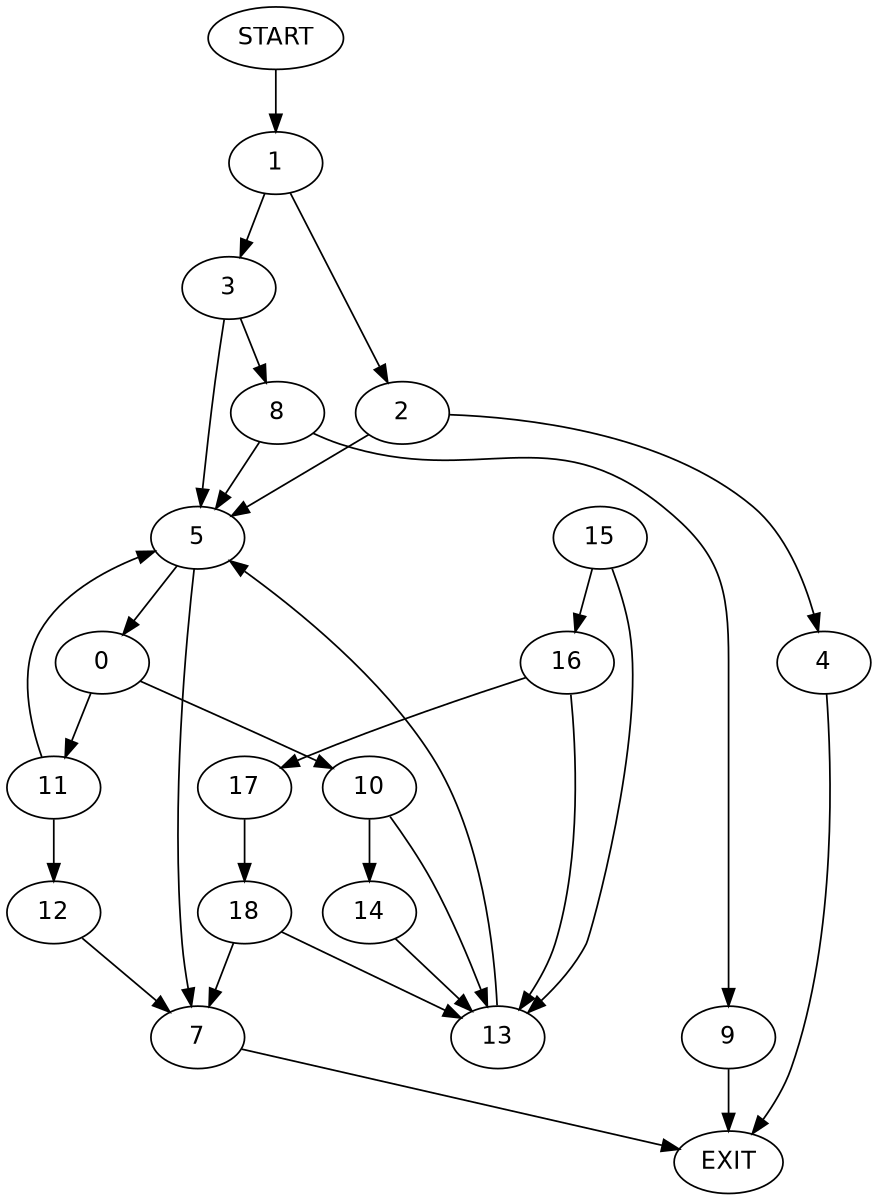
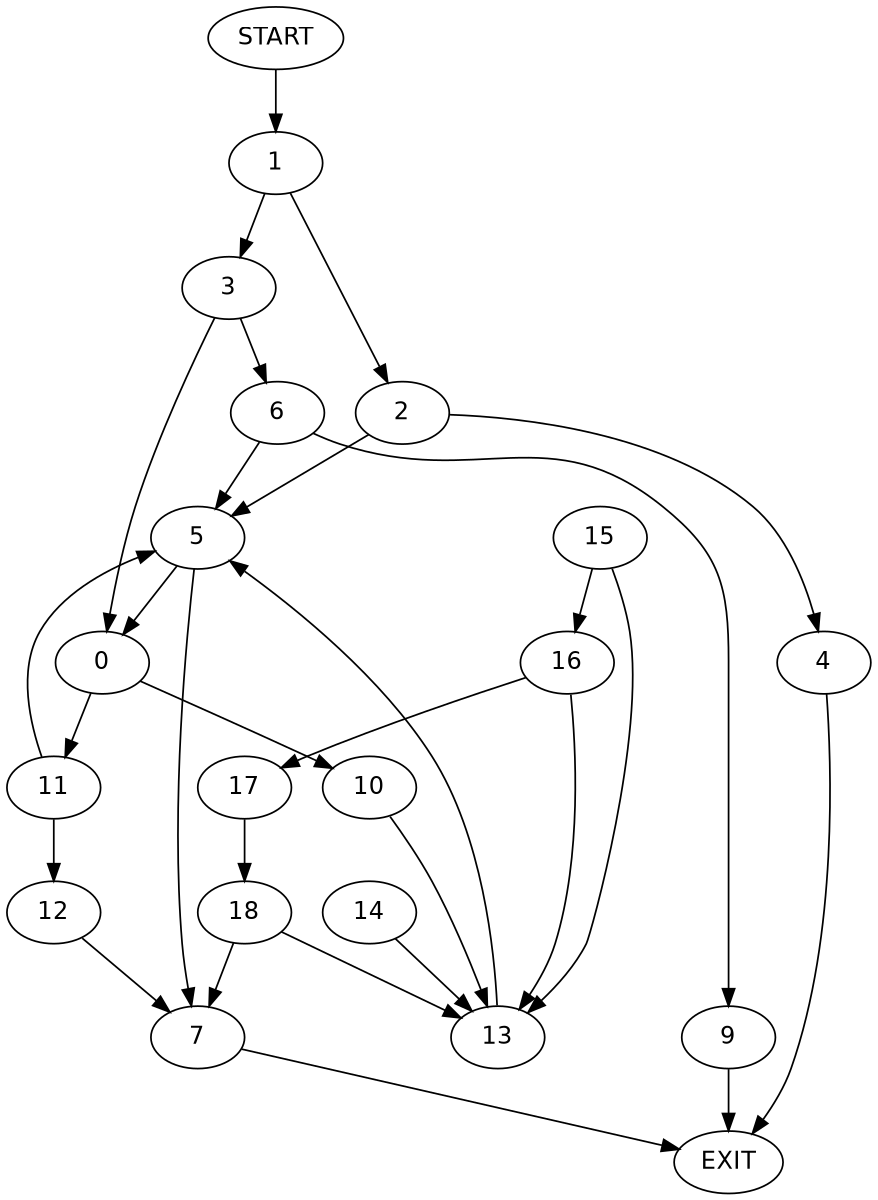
(212, 404) -> (151, 462)
(278, 413) -> (278, 413)
(369, 842) -> none
